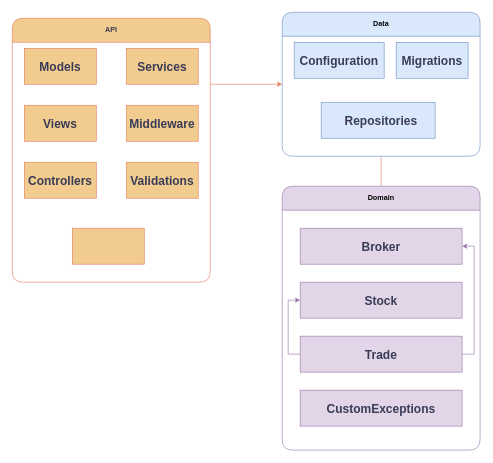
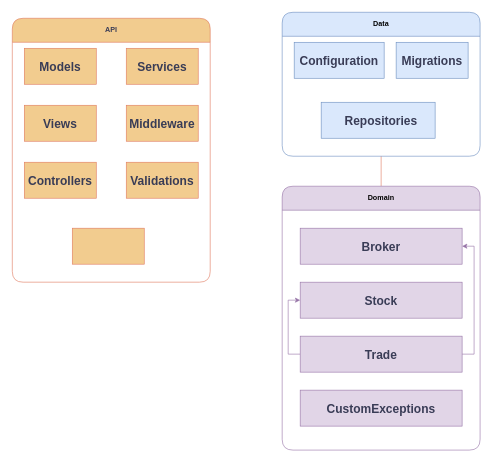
(276, 84) -> none
